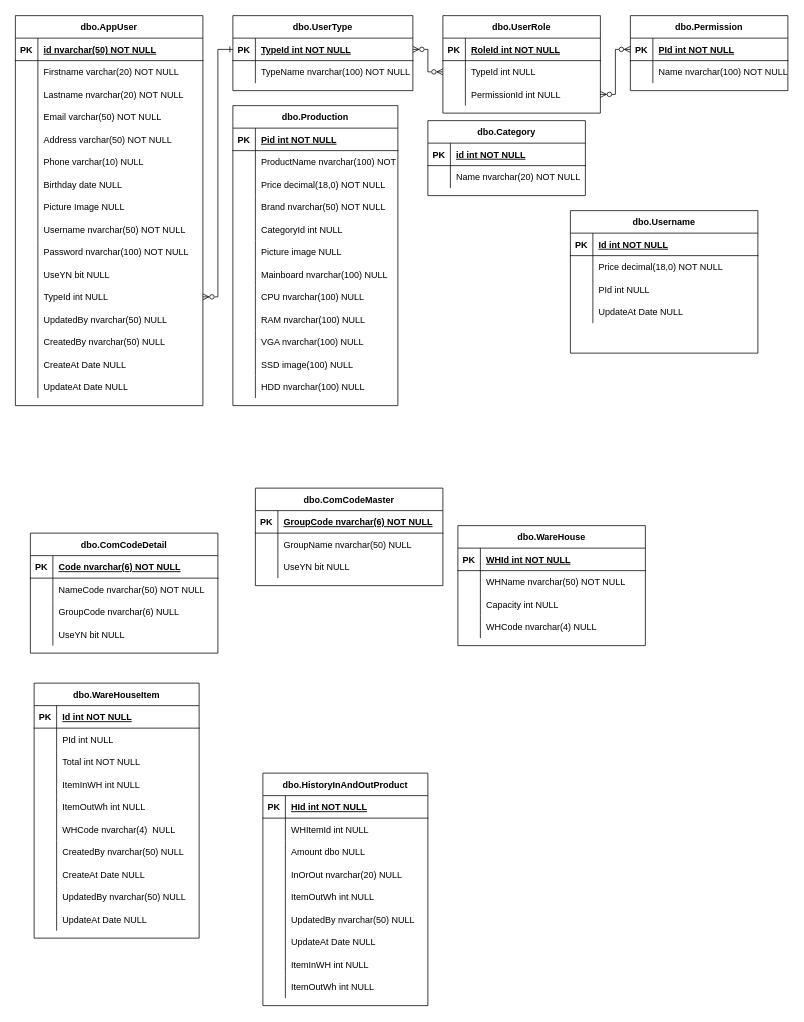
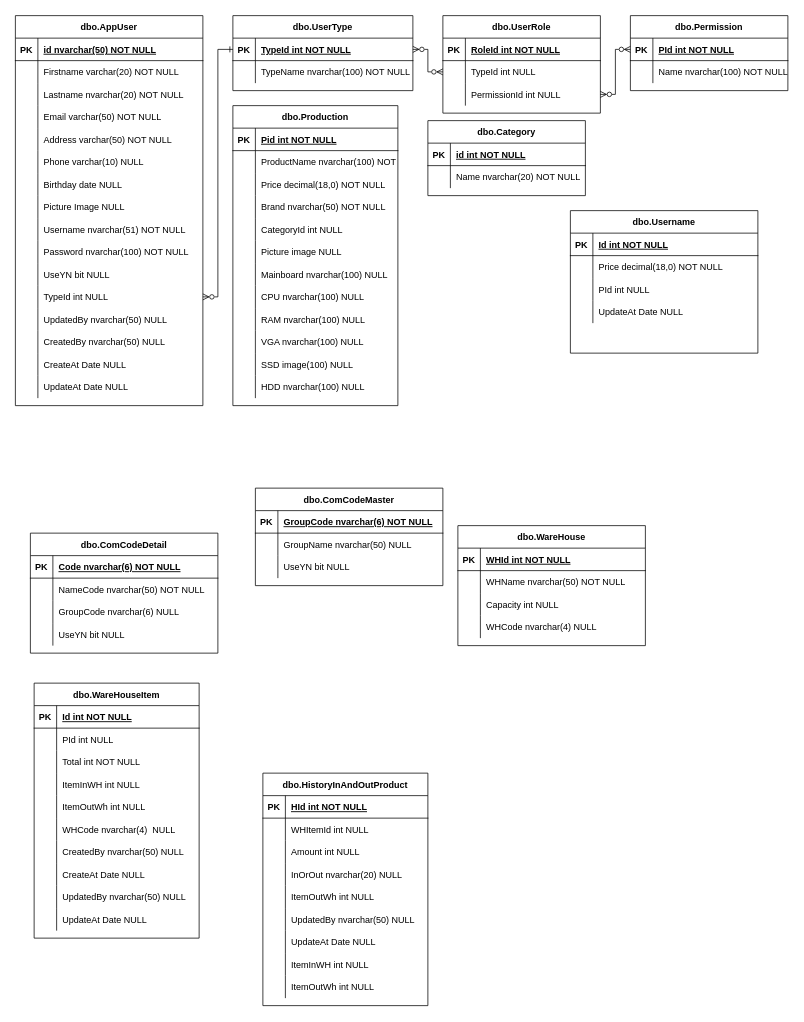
(116, 230) -> (116, 230)
(326, 852) -> (325, 852)
